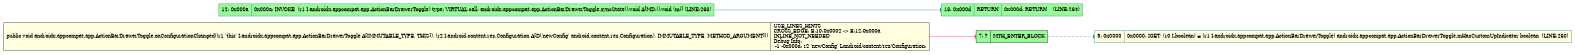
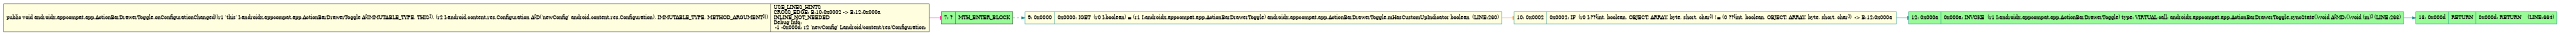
(827, 10) -> (2408, 18)
(1042, 10) -> (2516, 18)
none -> (1705, 18)
(1070, 37) -> (1017, 18)
